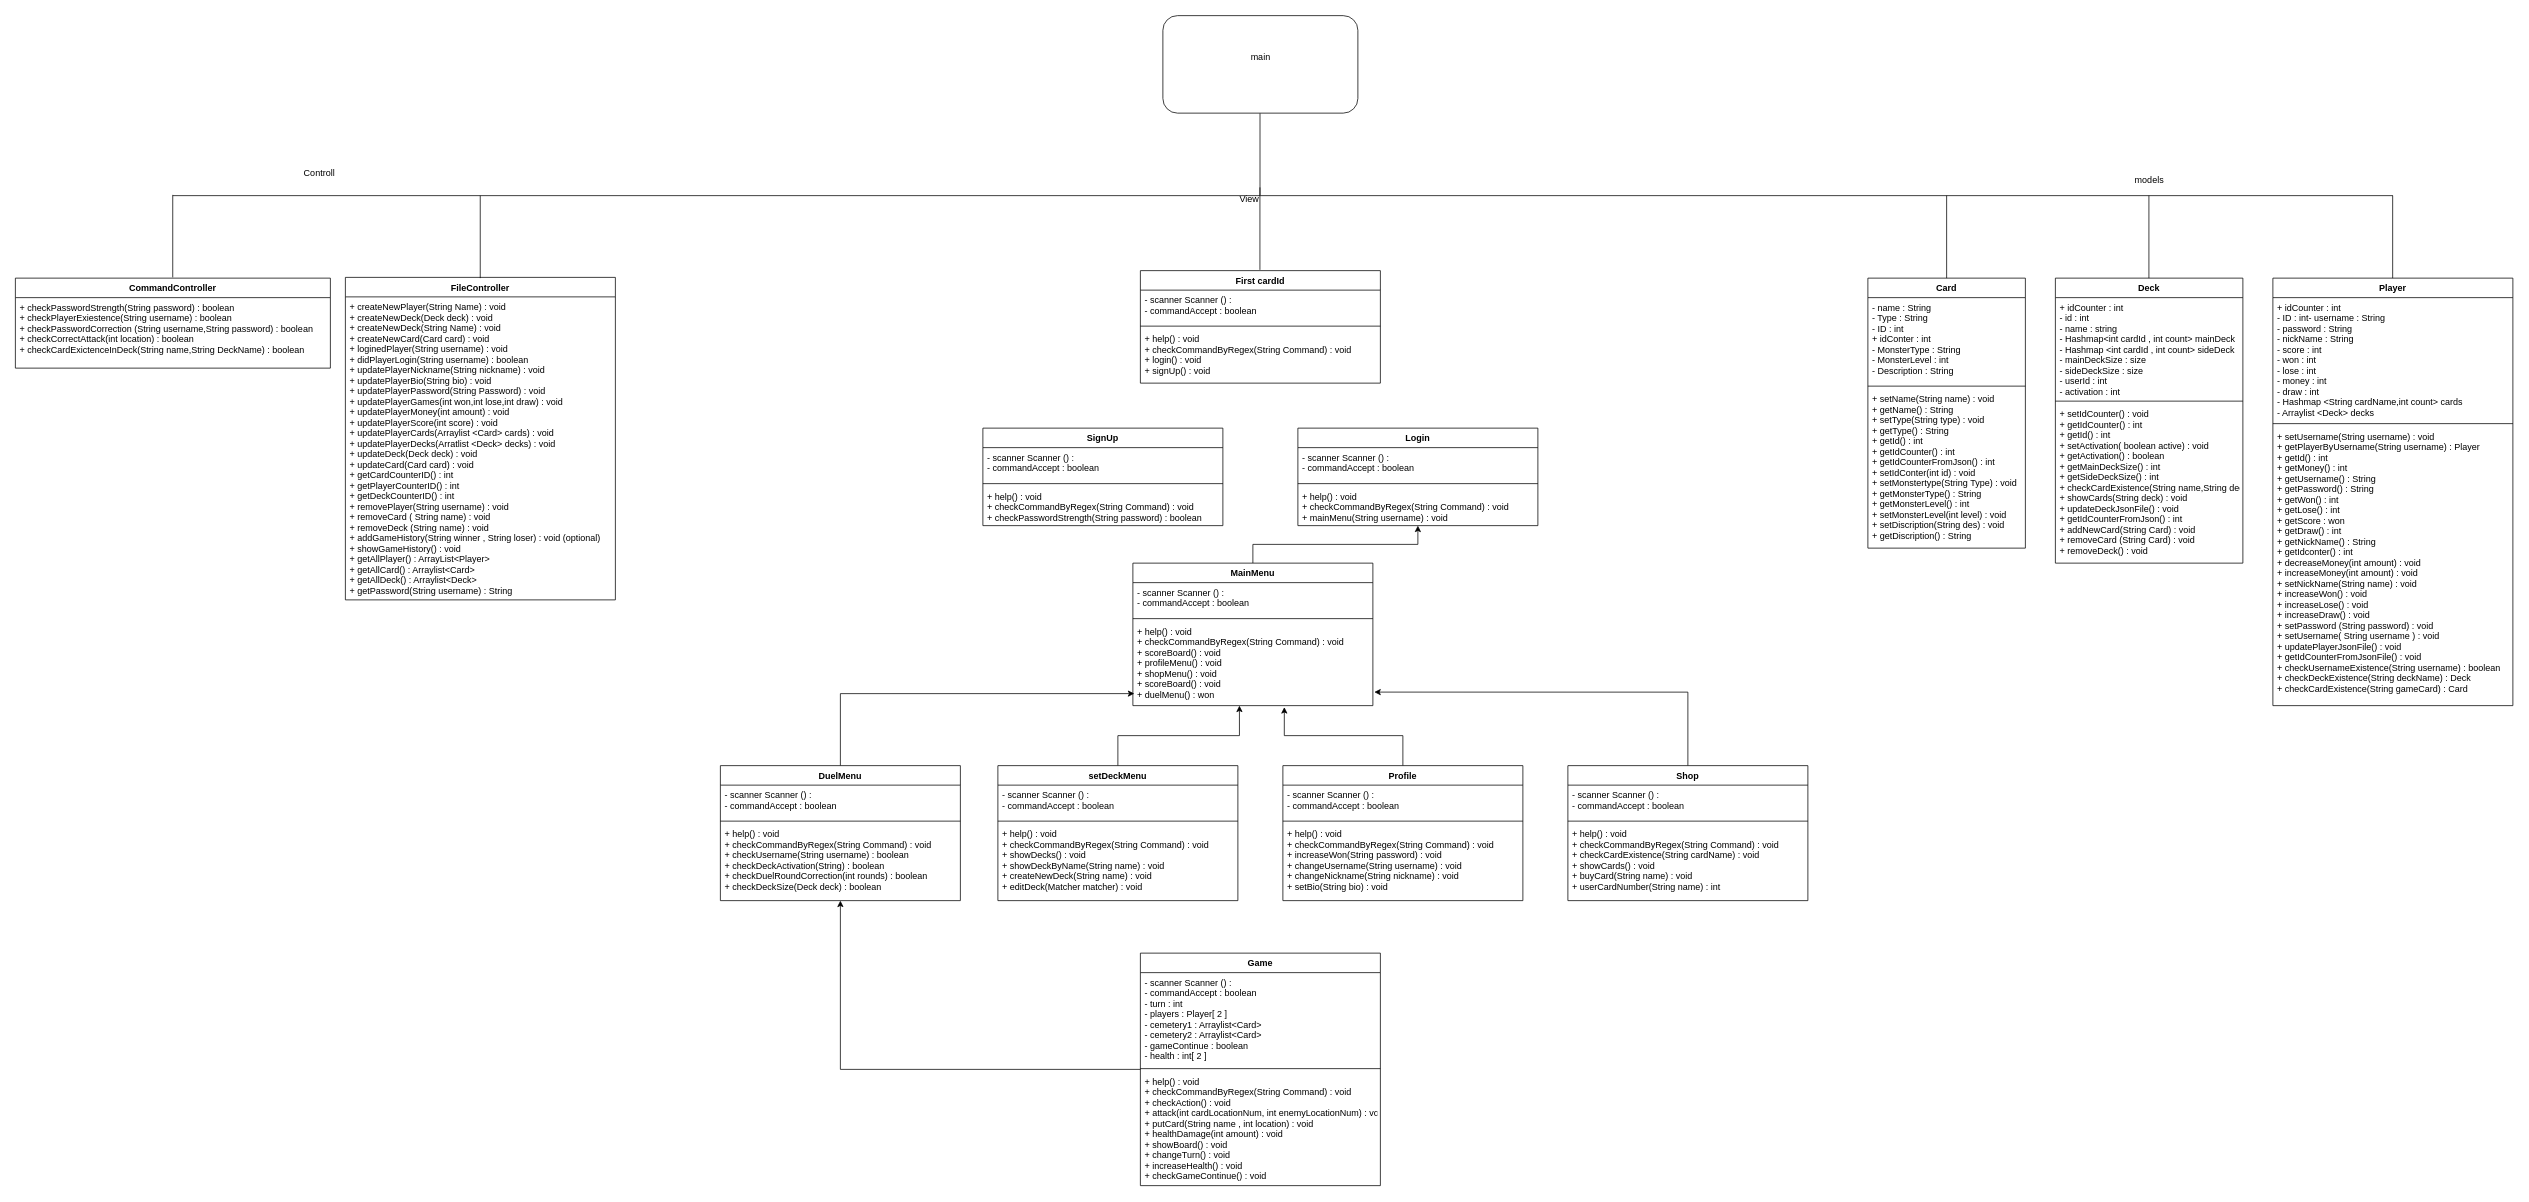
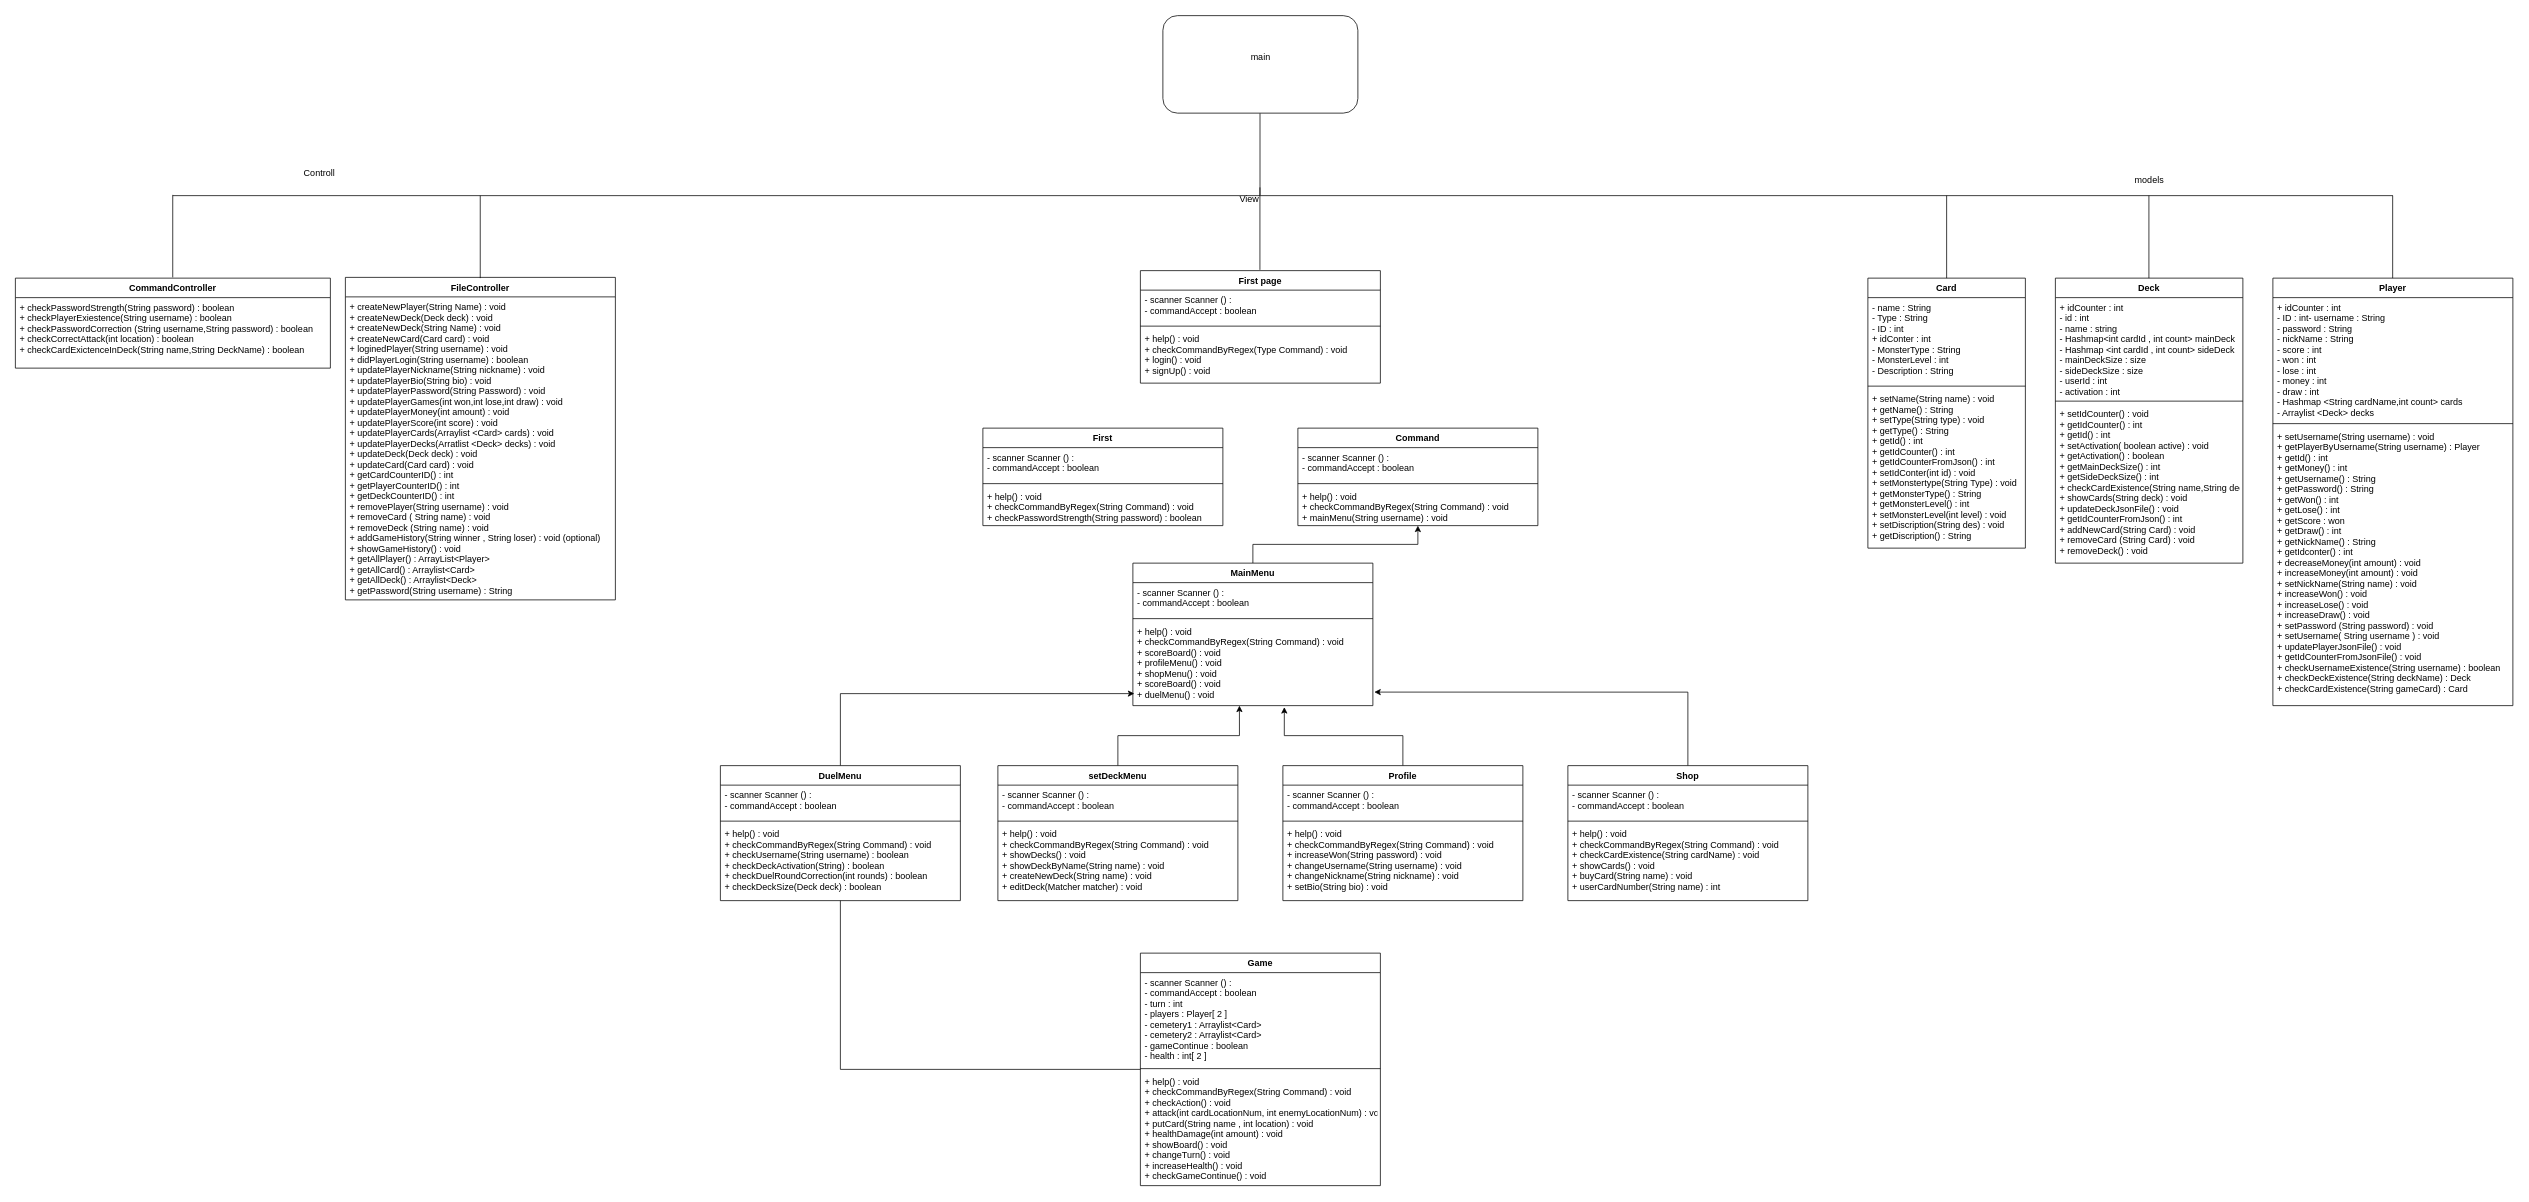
(1260, 281) -> (1260, 281)
(1175, 339) -> (1175, 339)
(1103, 438) -> (1103, 438)
(1418, 438) -> (1418, 438)
(1168, 632) -> (1168, 632)
(840, 907) -> (840, 905)
